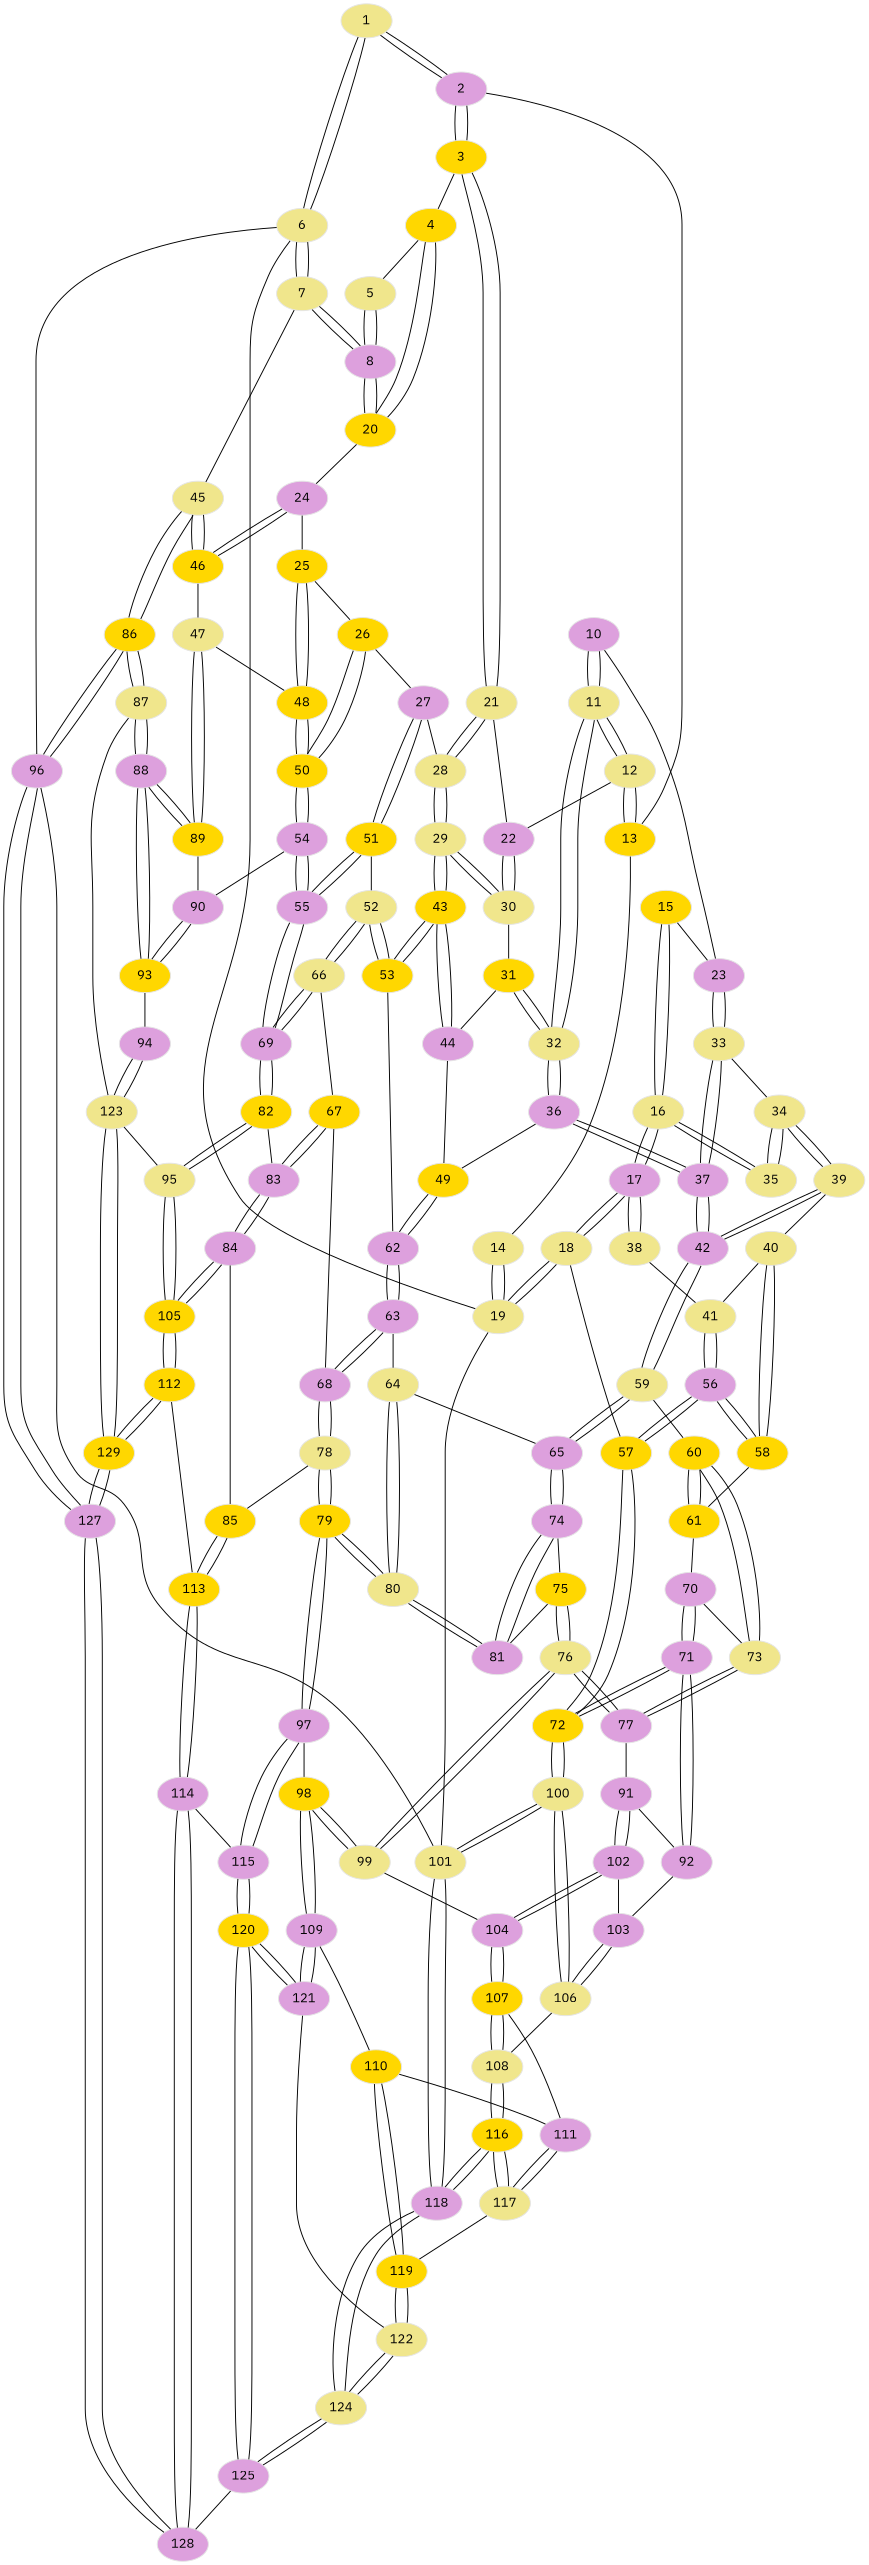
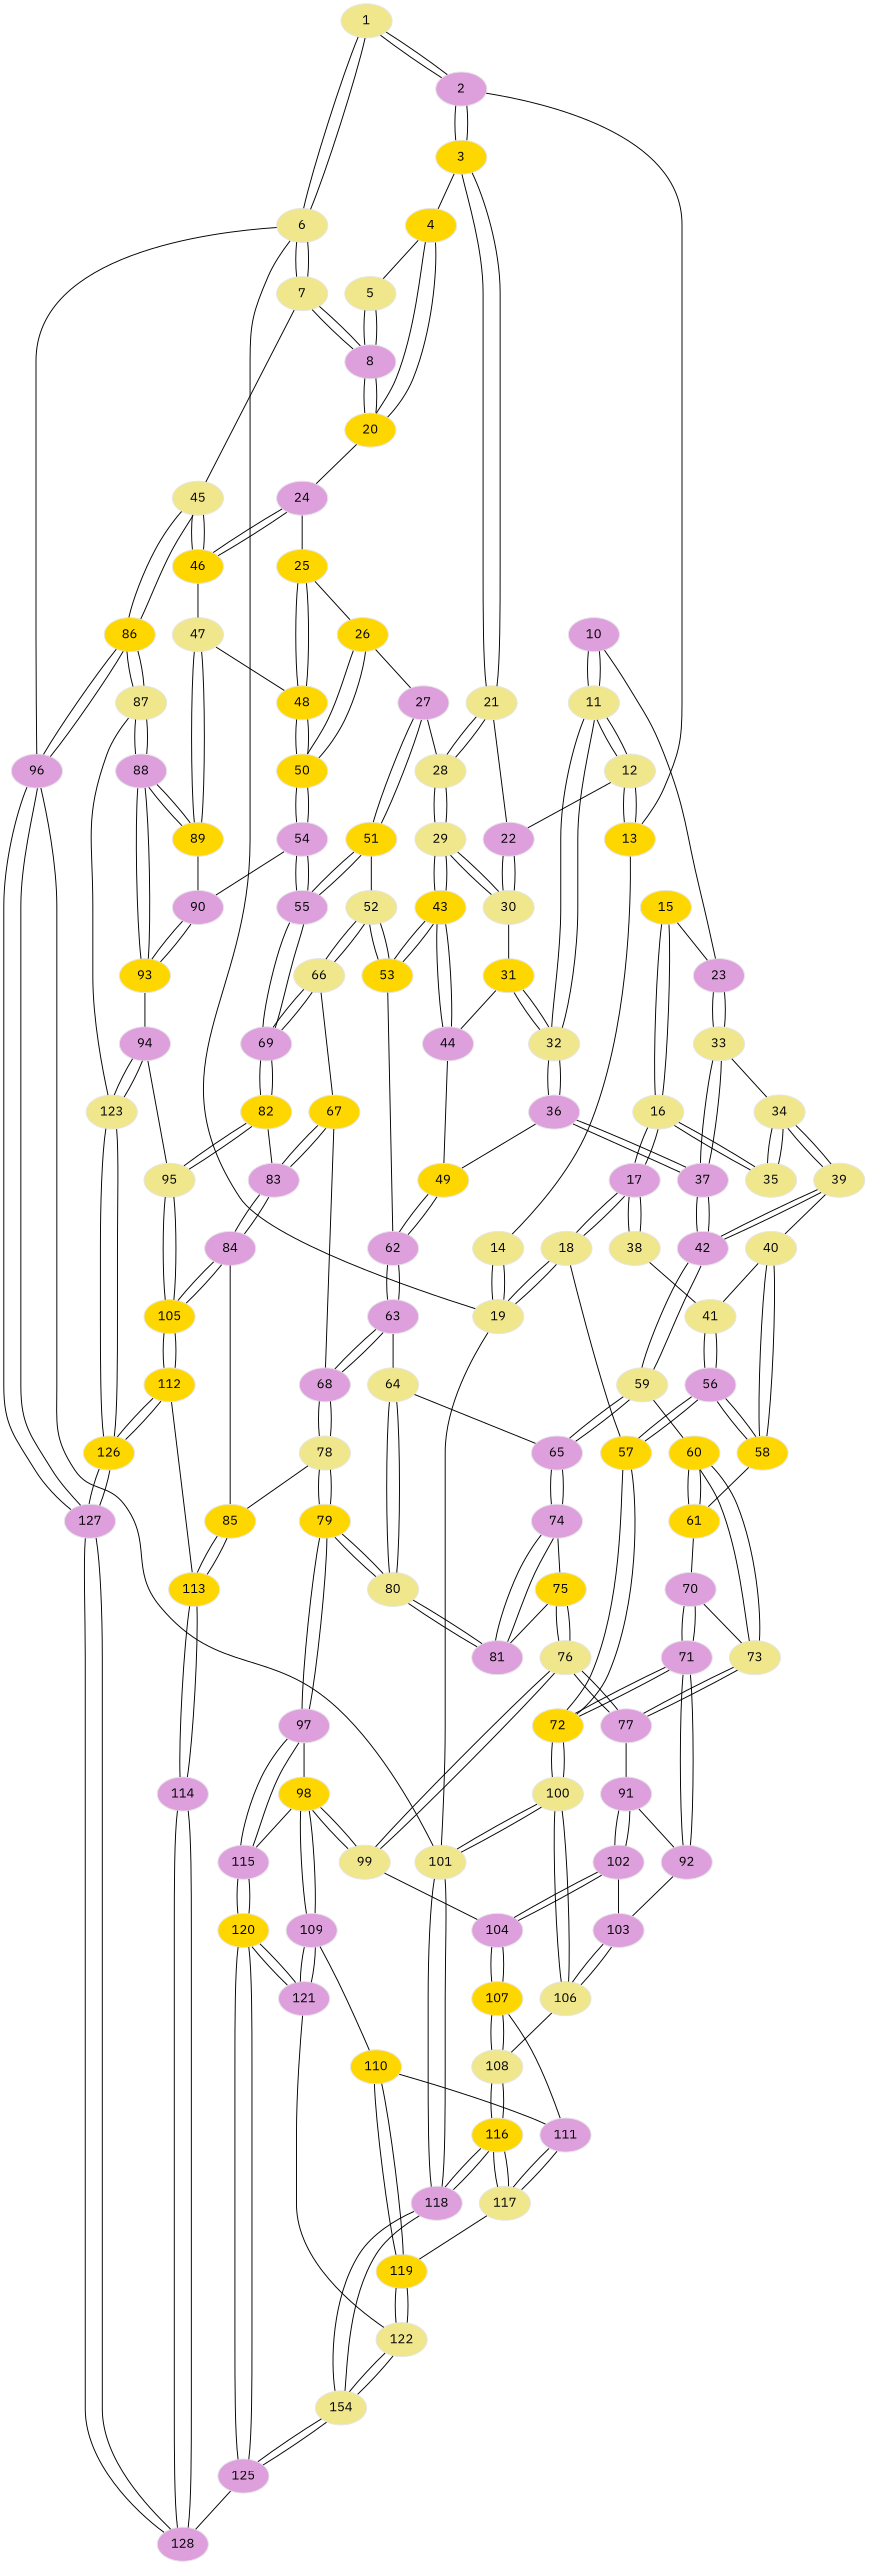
(141, 1146) -> (157, 1112)
(109, 1453) -> (109, 1453)
(213, 1828) -> (274, 1828)
(341, 2408) -> (341, 2408)
